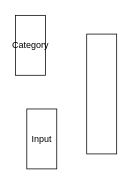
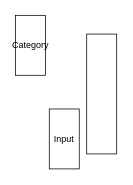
(42, 139) -> (64, 139)
